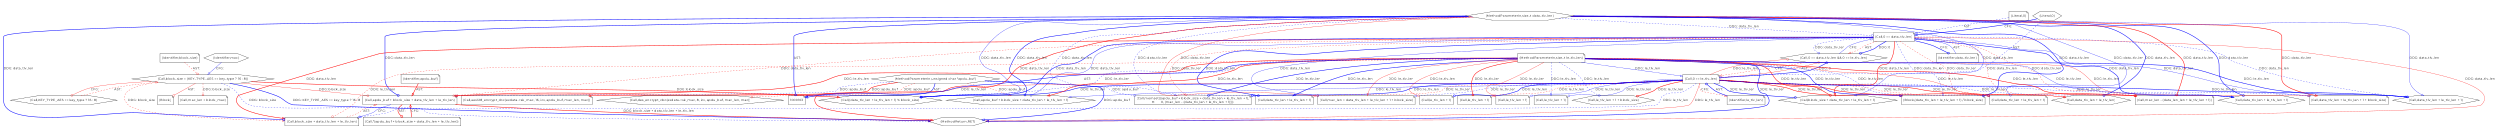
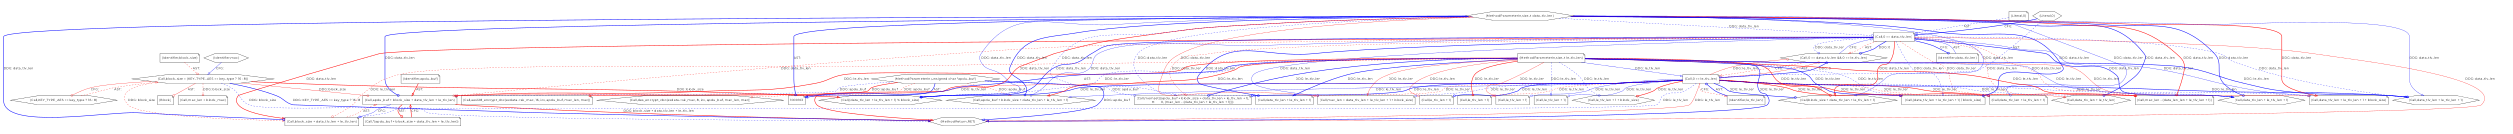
(1837, 72) -> none
(1943, 100) -> (1943, 100)
